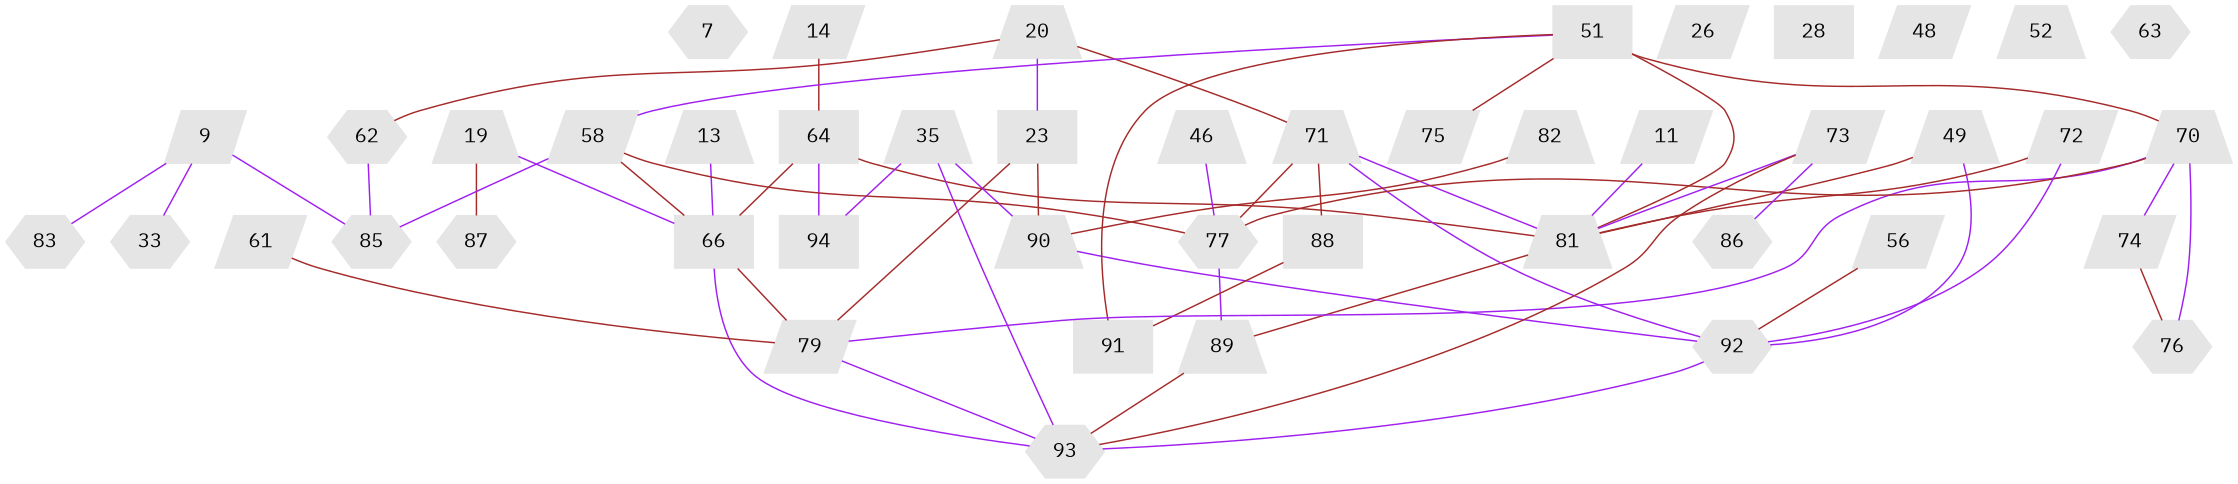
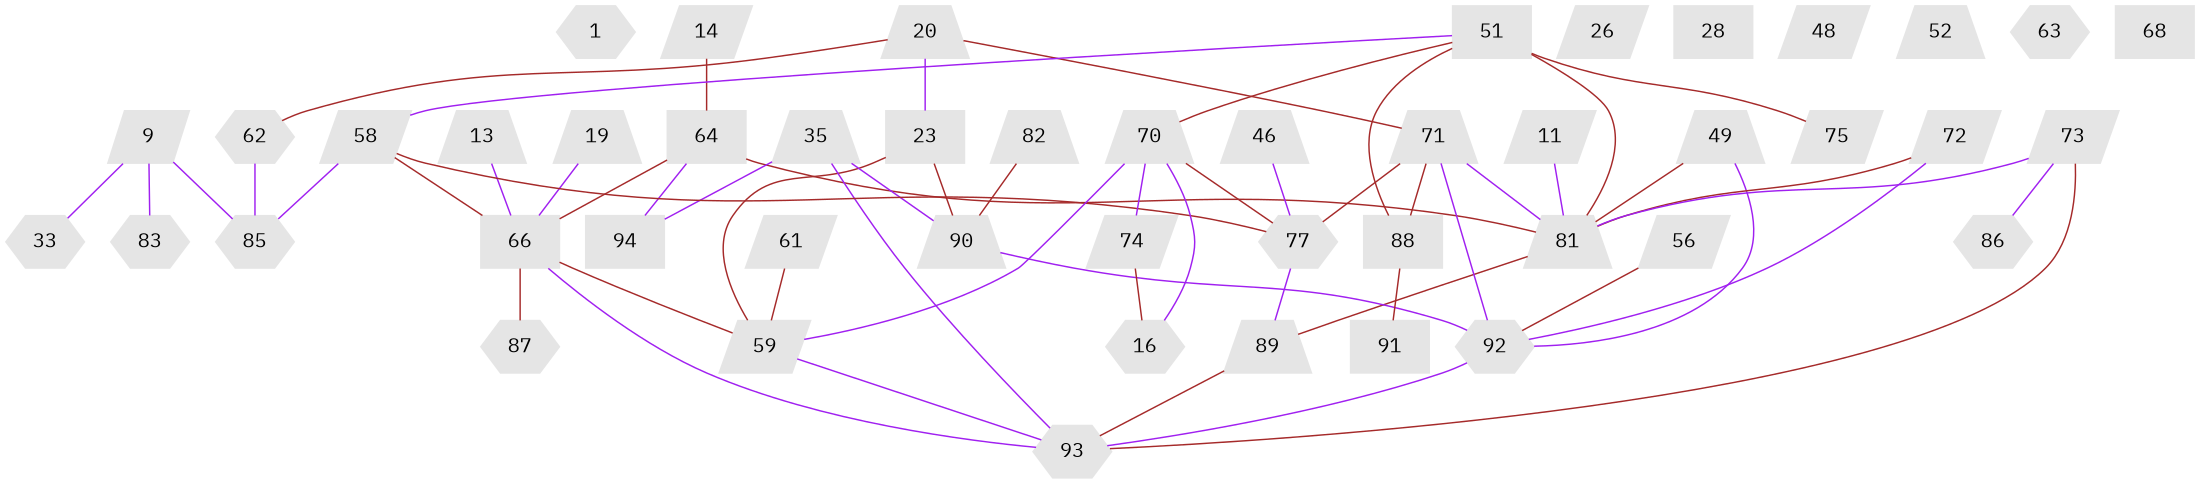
(708, 32) -> (596, 32)
none -> (2155, 32)
(1236, 71) -> (1377, 111)
(476, 182) -> (520, 294)
(810, 347) -> (765, 347)
(2172, 347) -> (1145, 347)
